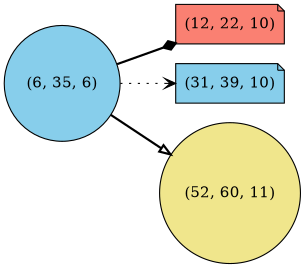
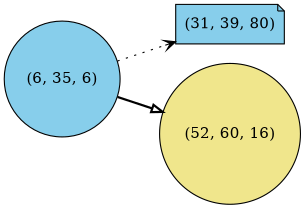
(230, 24) -> none
(230, 83) -> (230, 24)
(230, 193) -> (230, 134)
